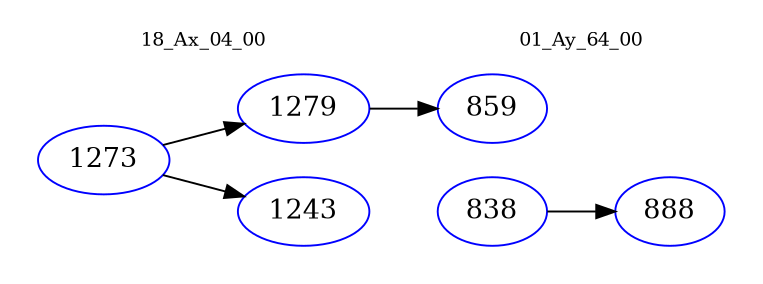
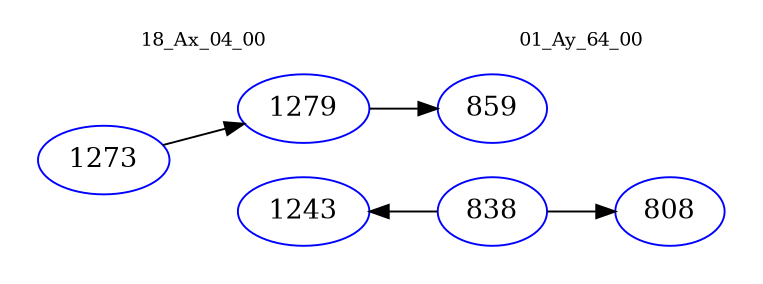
(194, 183) -> (411, 212)
(670, 212) -> (670, 212)
